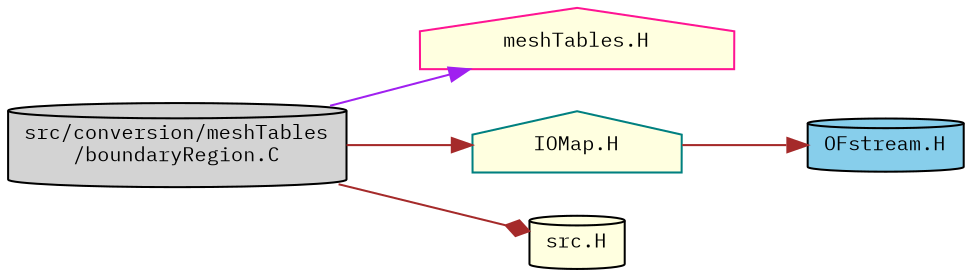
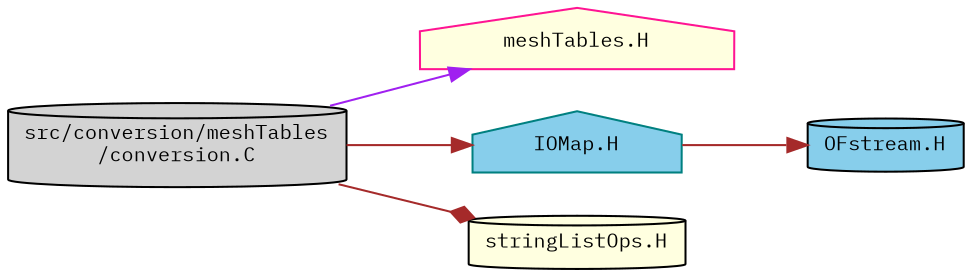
(177, 145) -> (177, 145)
(577, 145) -> (577, 145)
(577, 242) -> (577, 242)
